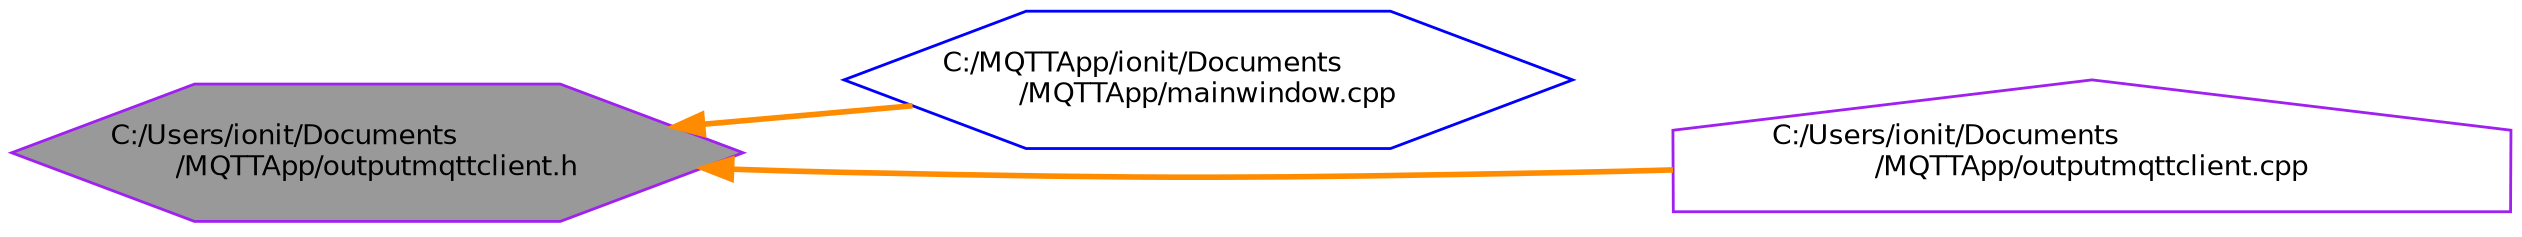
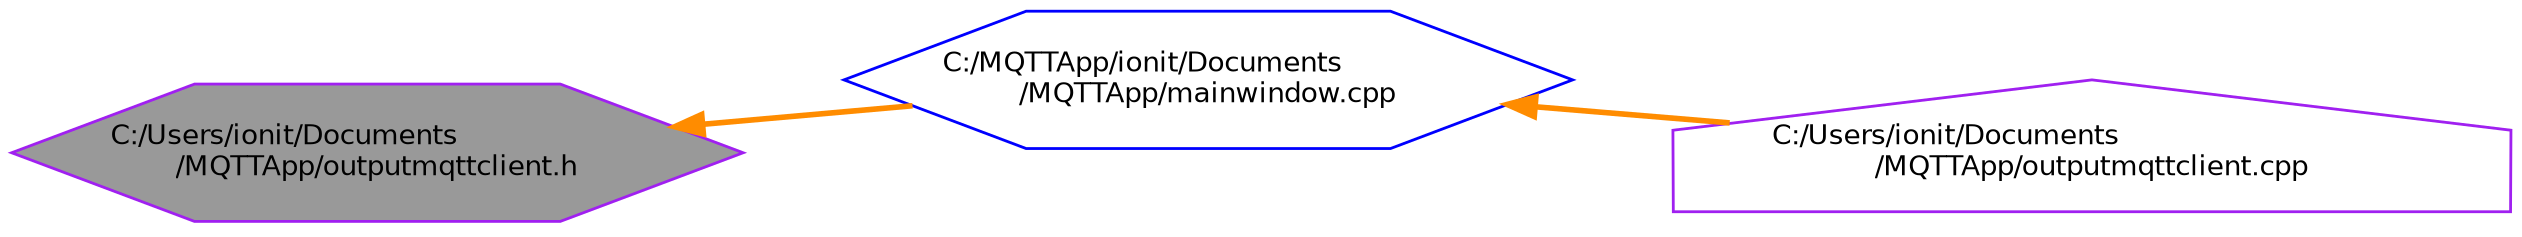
(1203, 177) -> (1633, 115)
